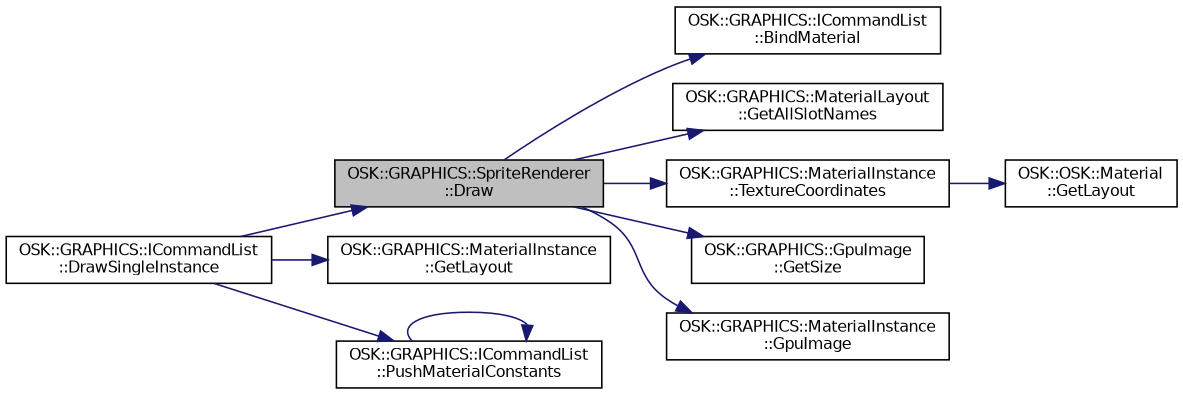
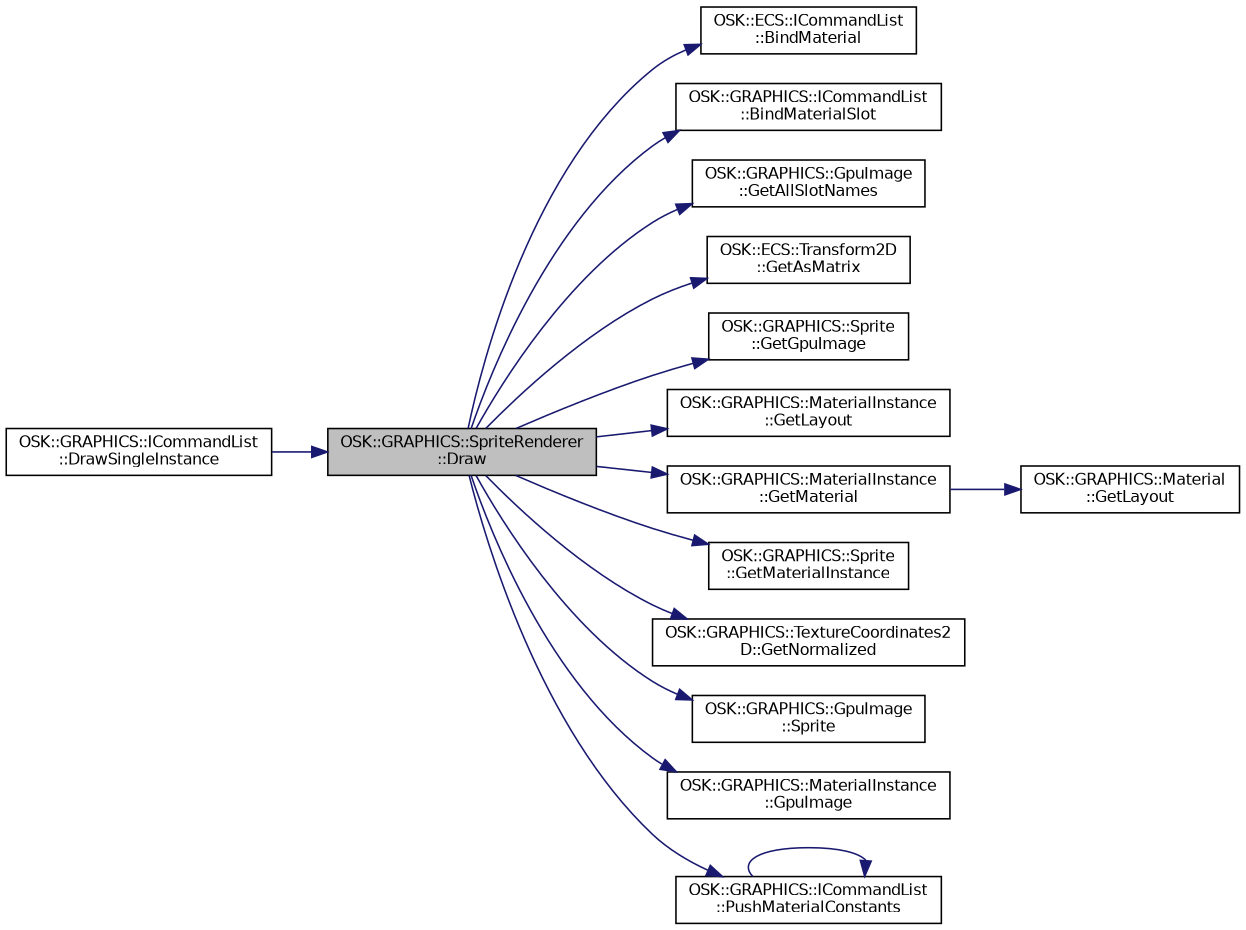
(808, 30) -> (809, 30)
(808, 107) -> (809, 183)
none -> (809, 107)
(808, 183) -> (809, 489)
(1091, 183) -> (1130, 489)
(292, 260) -> (624, 434)
(808, 260) -> (809, 719)
none -> (809, 260)
(296, 310) -> (553, 697)
none -> (809, 336)
none -> (809, 566)
none -> (809, 642)
